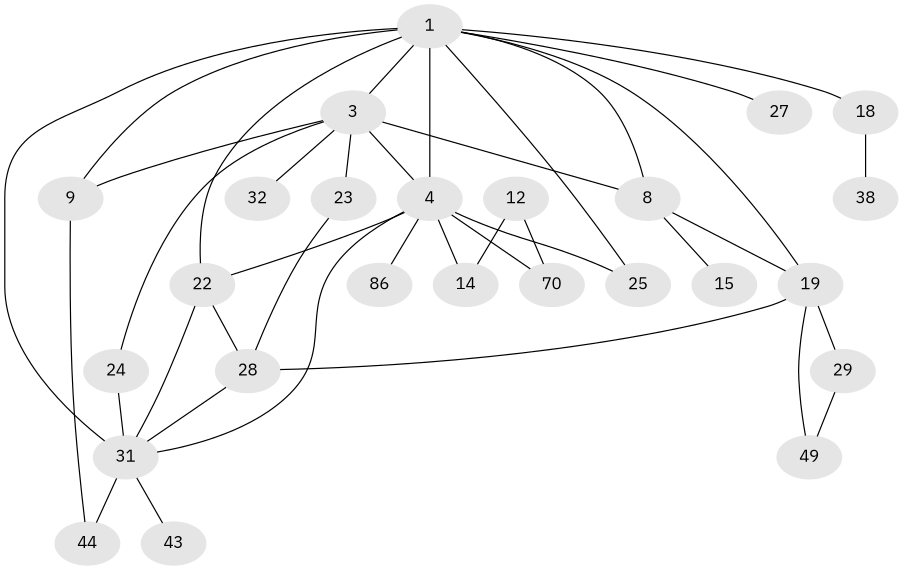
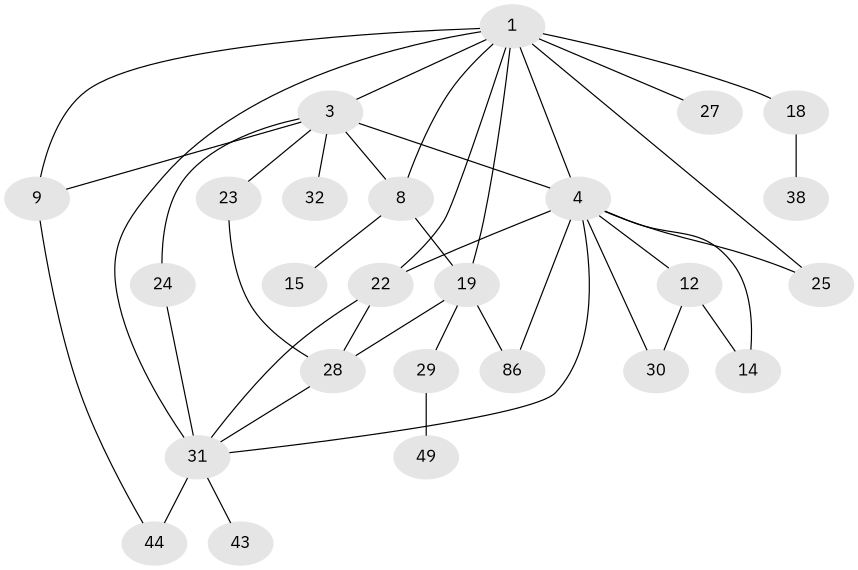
none -> (634, 242)
(552, 285) -> (656, 371)
(799, 371) -> (490, 328)
